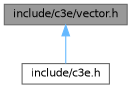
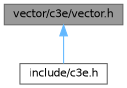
(66, 15) -> (64, 15)
